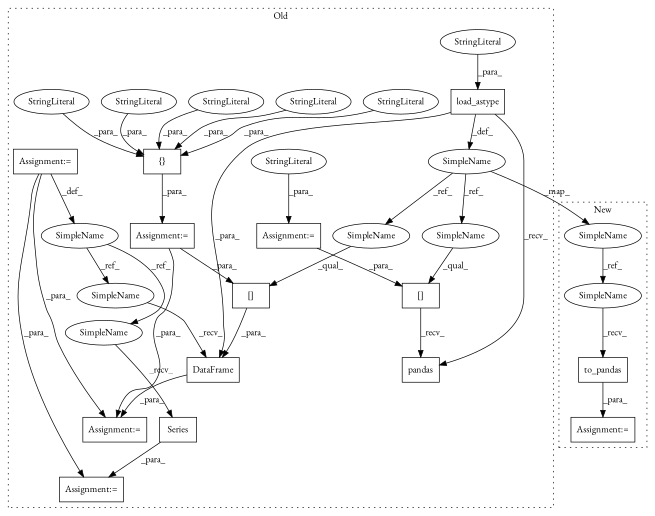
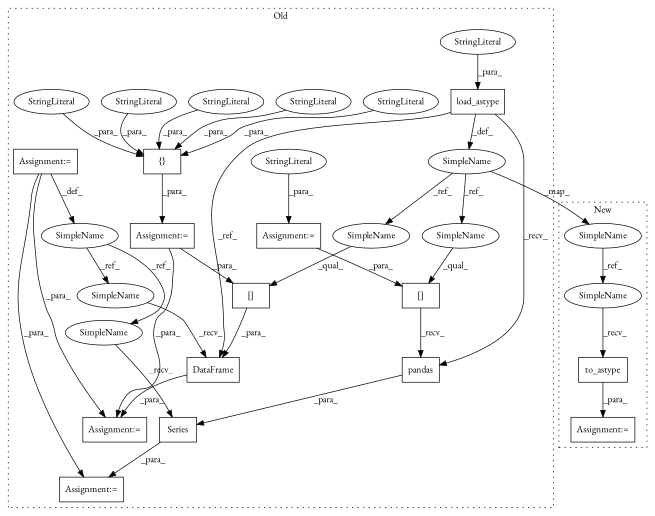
(228, 236) -> (228, 236)
(603, 370) -> (603, 370)
none -> (303, 399)
